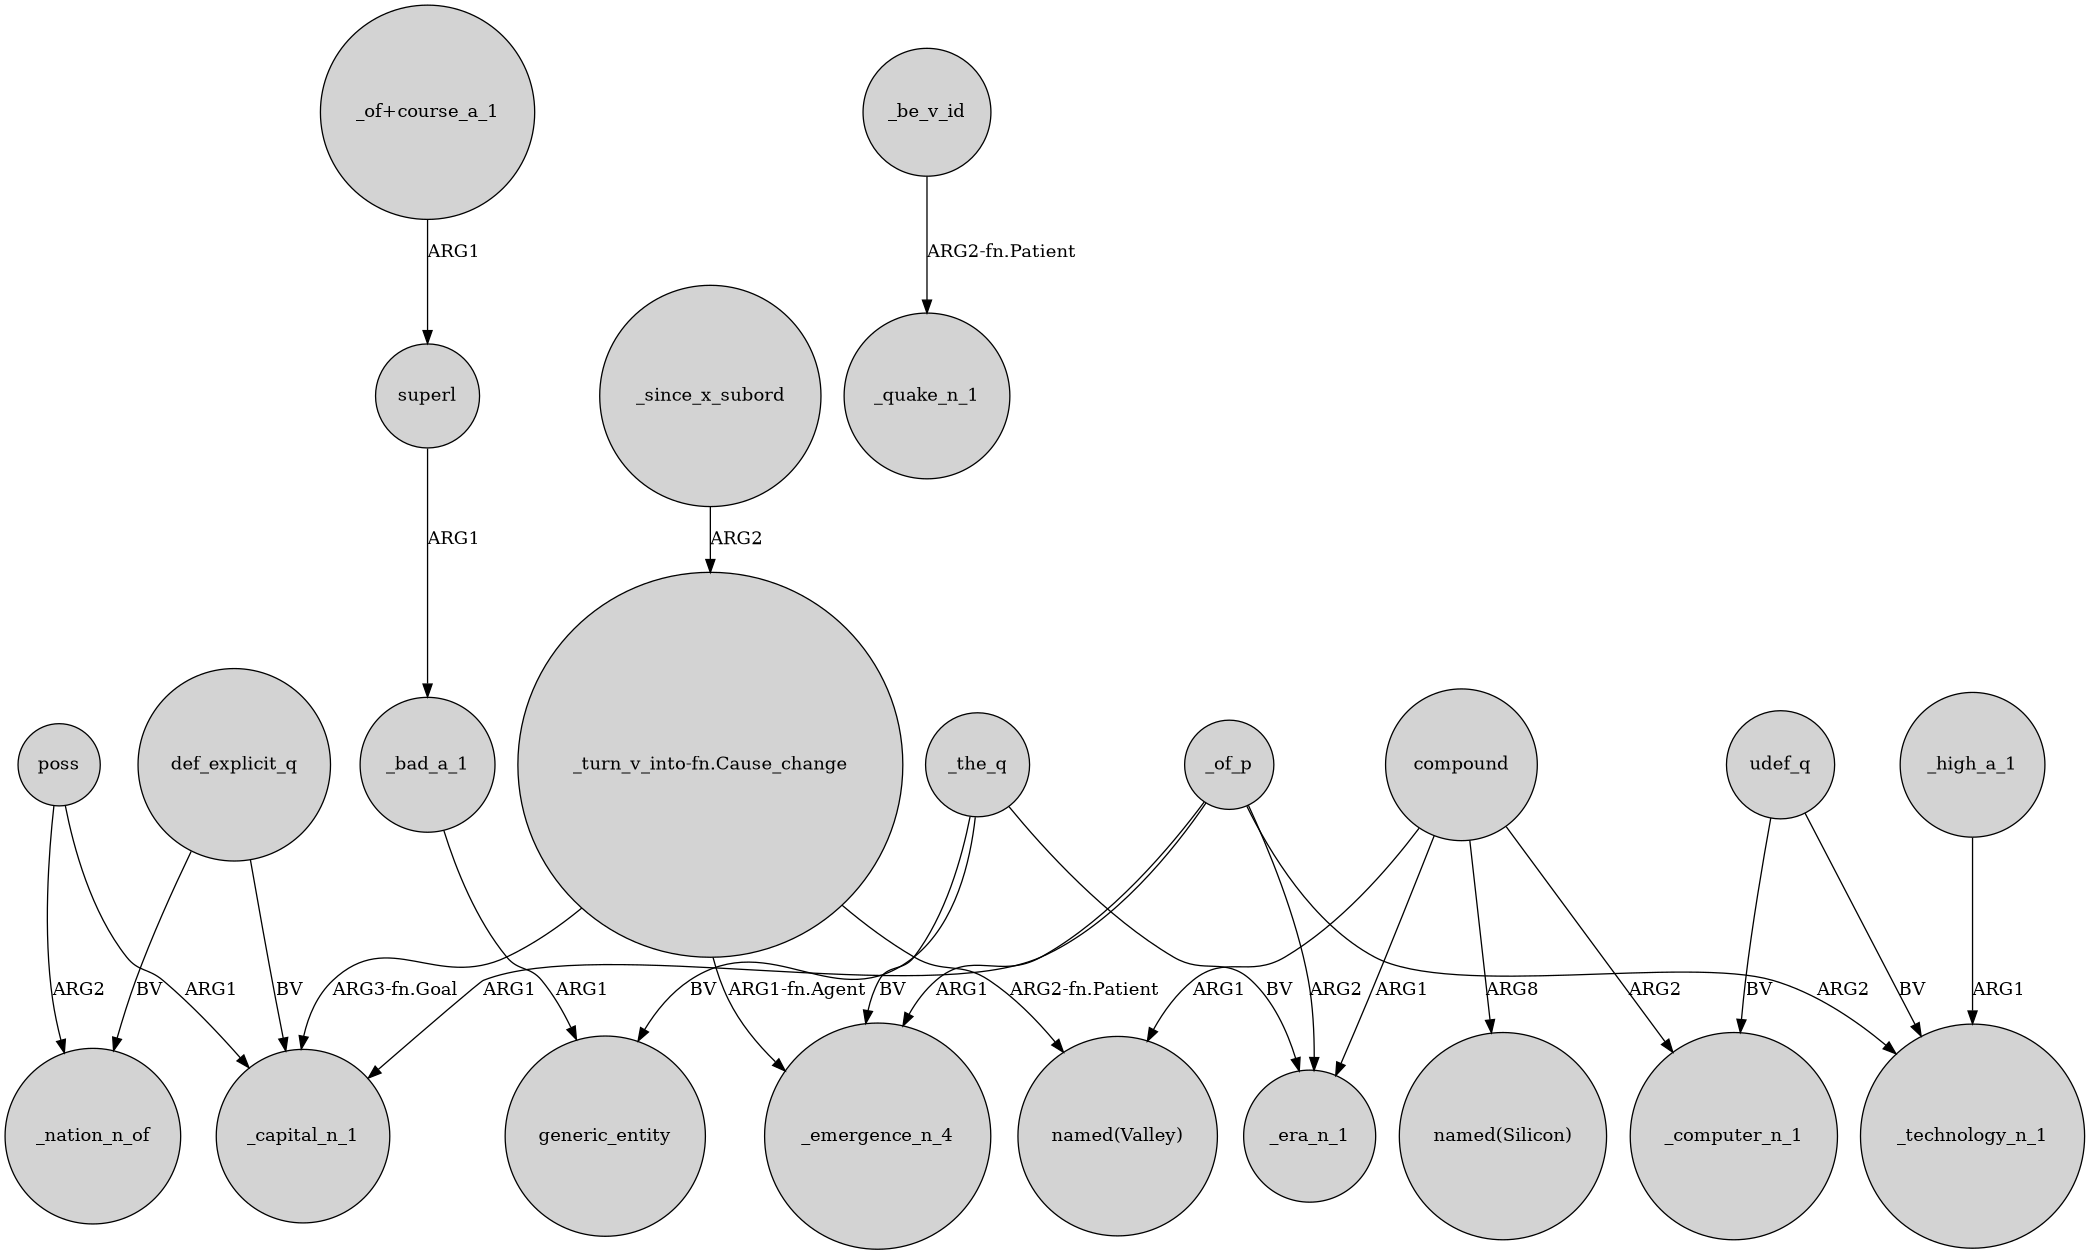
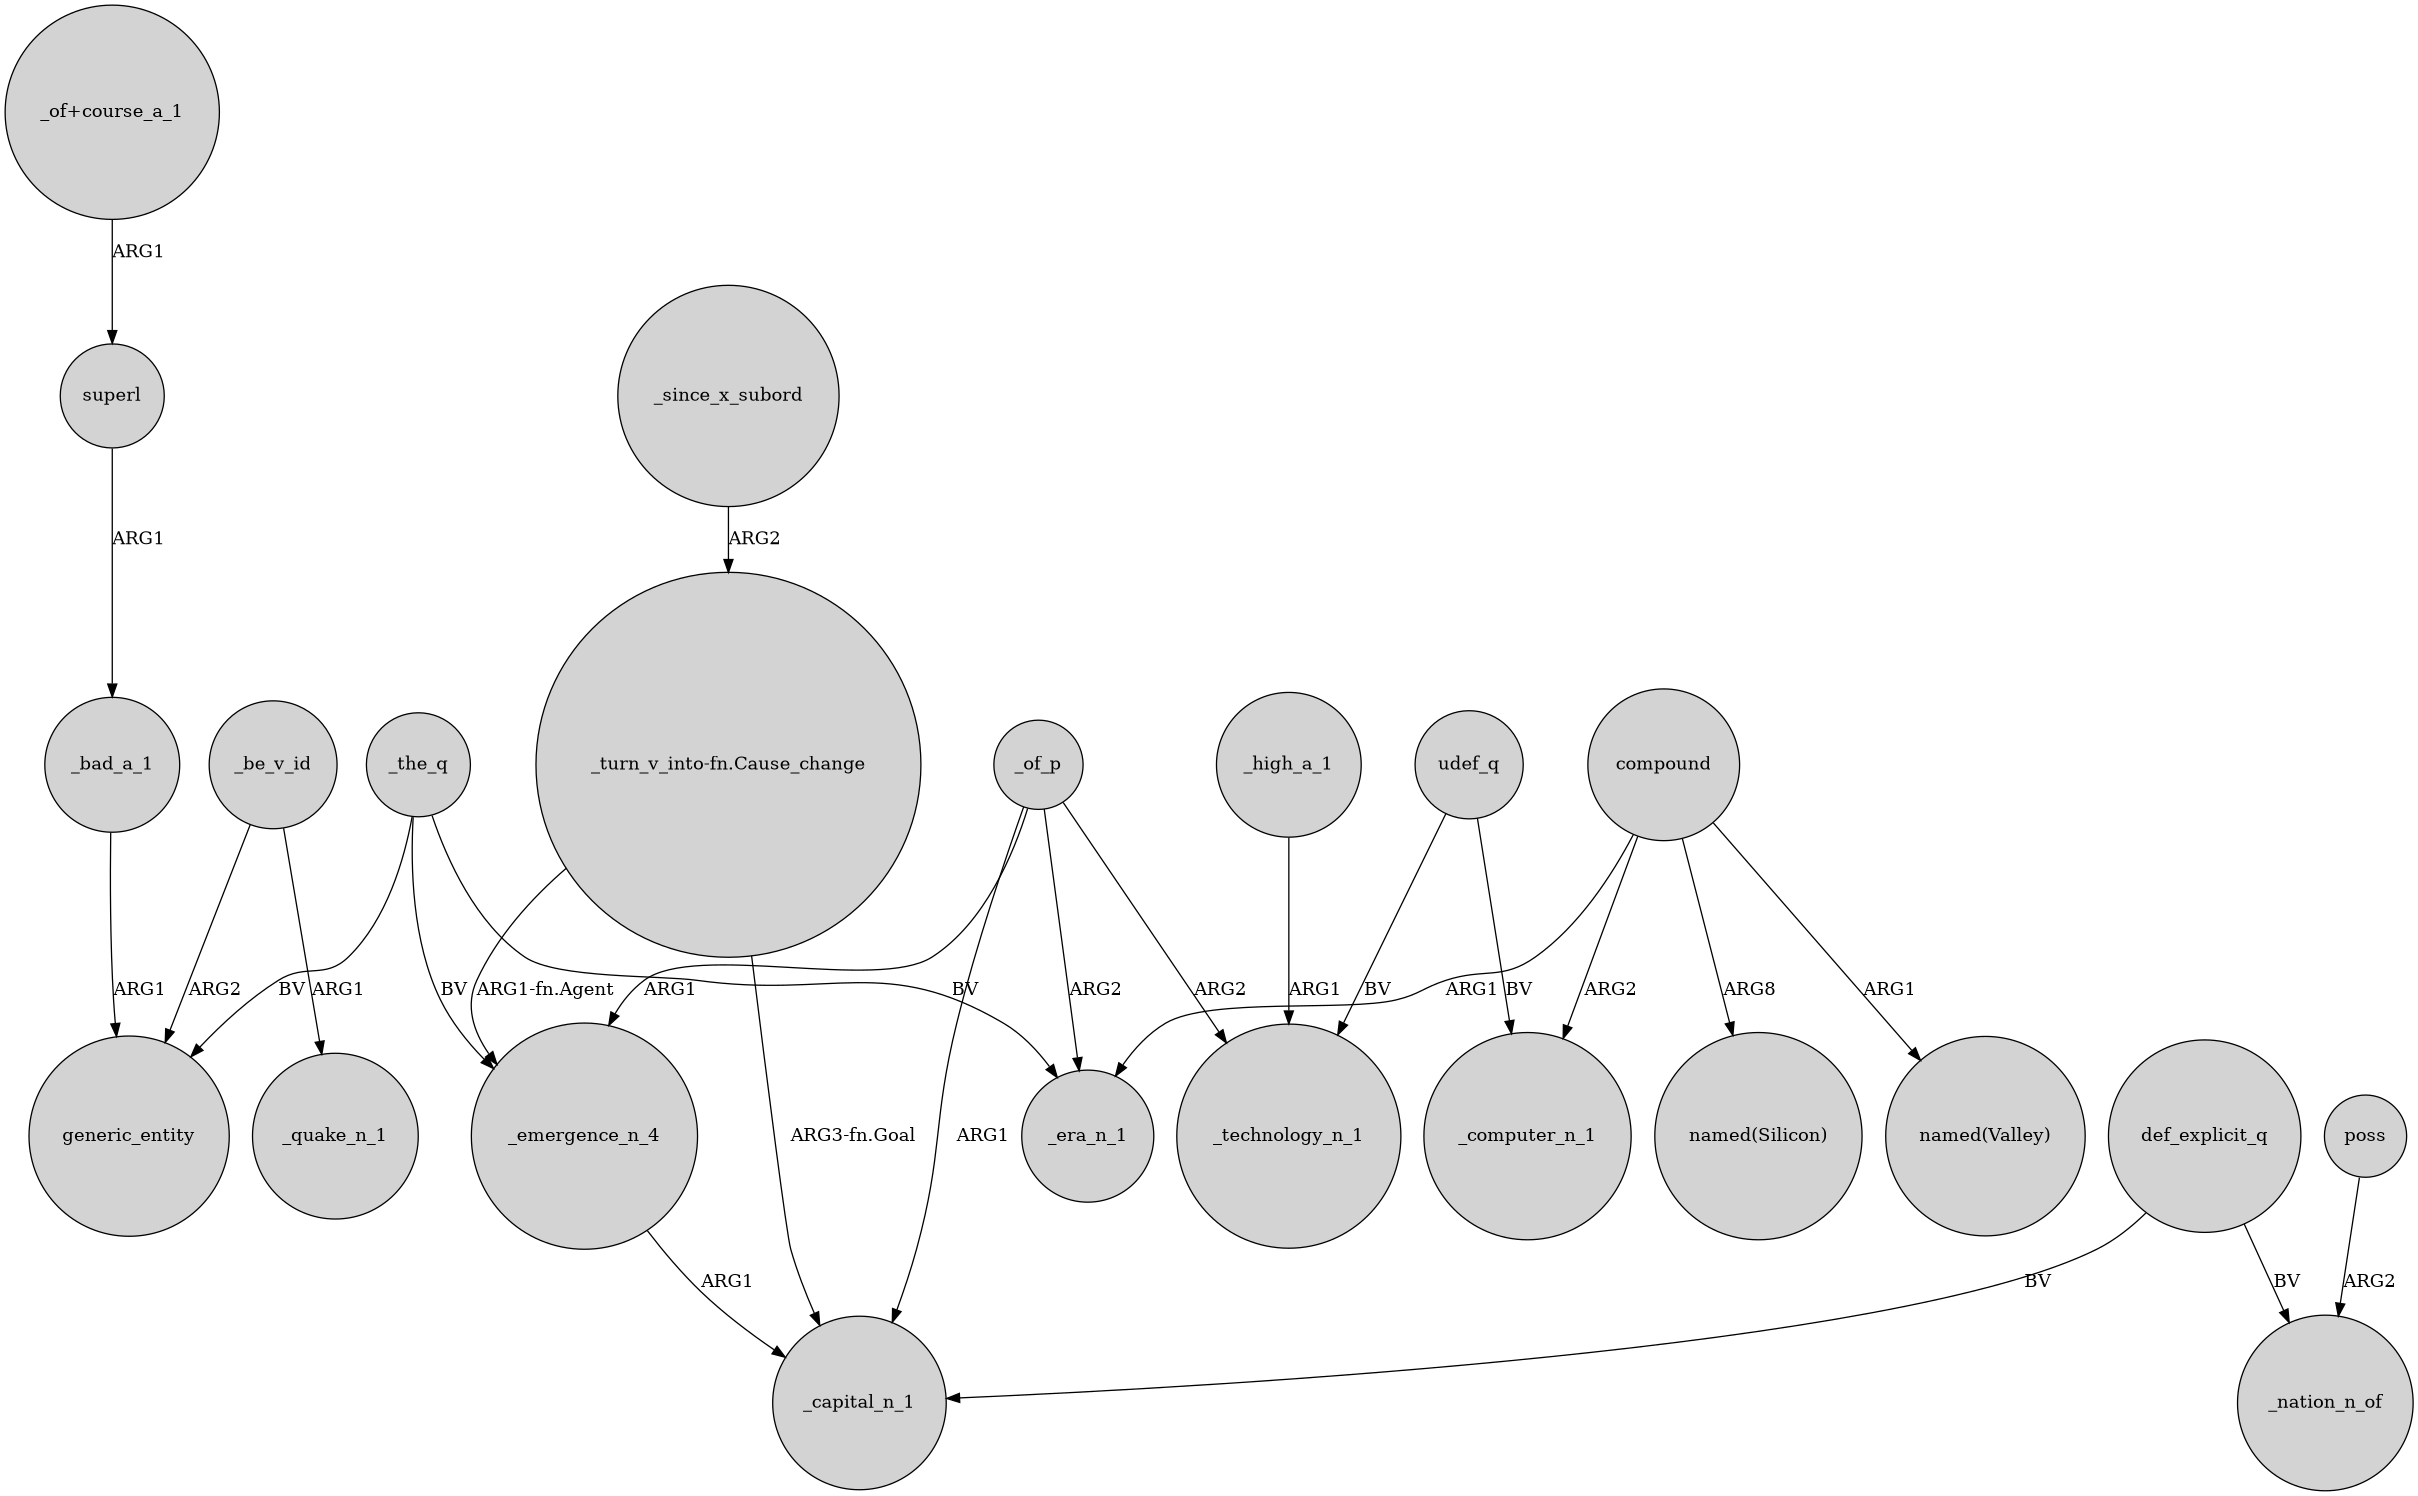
(1002, 252) -> (339, 990)
none -> (210, 928)
(123, 952) -> (705, 1296)
(940, 966) -> none
